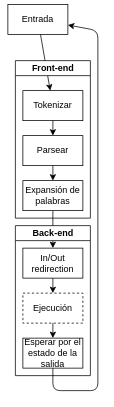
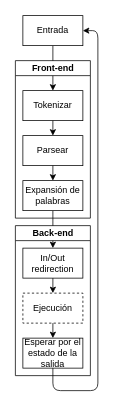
(38, 19) -> (53, 30)
